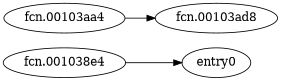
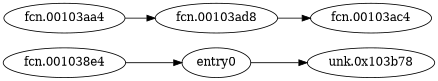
none -> (371, 18)
none -> (371, 63)
